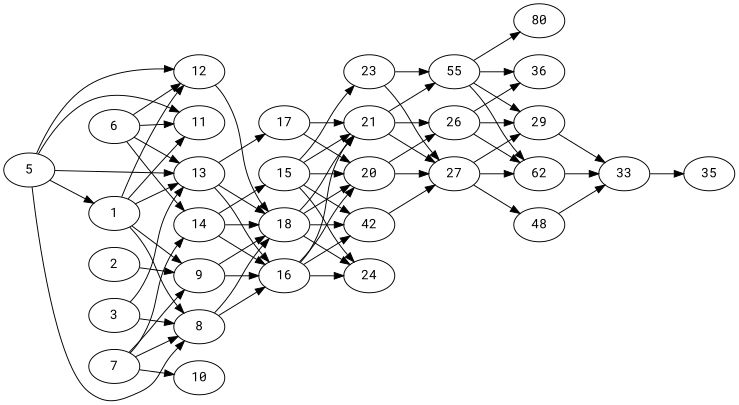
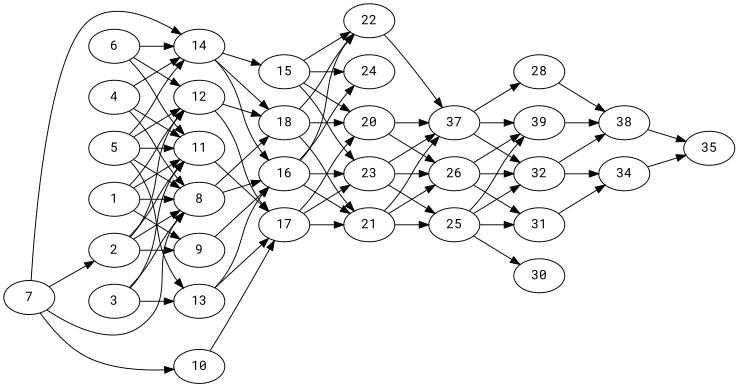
(539, 21) -> (539, 276)
(454, 72) -> (454, 225)
(539, 72) -> (539, 225)
none -> (114, 97)
(539, 123) -> (539, 123)
(152, 148) -> none
(321, 152) -> none
none -> (240, 154)
none -> (405, 174)
(454, 174) -> (454, 123)
(539, 174) -> (539, 174)
(624, 174) -> (624, 123)
none -> (624, 174)
none -> (236, 181)
none -> (155, 182)
(68, 190) -> (153, 103)
(152, 196) -> none
(236, 196) -> none
none -> (321, 203)
none -> (154, 204)
(331, 218) -> (320, 174)
(369, 225) -> (369, 21)
(539, 225) -> (539, 72)
none -> (150, 229)
none -> (153, 242)
(321, 247) -> none
(236, 254) -> none
none -> (240, 300)
(162, 315) -> (67, 276)
